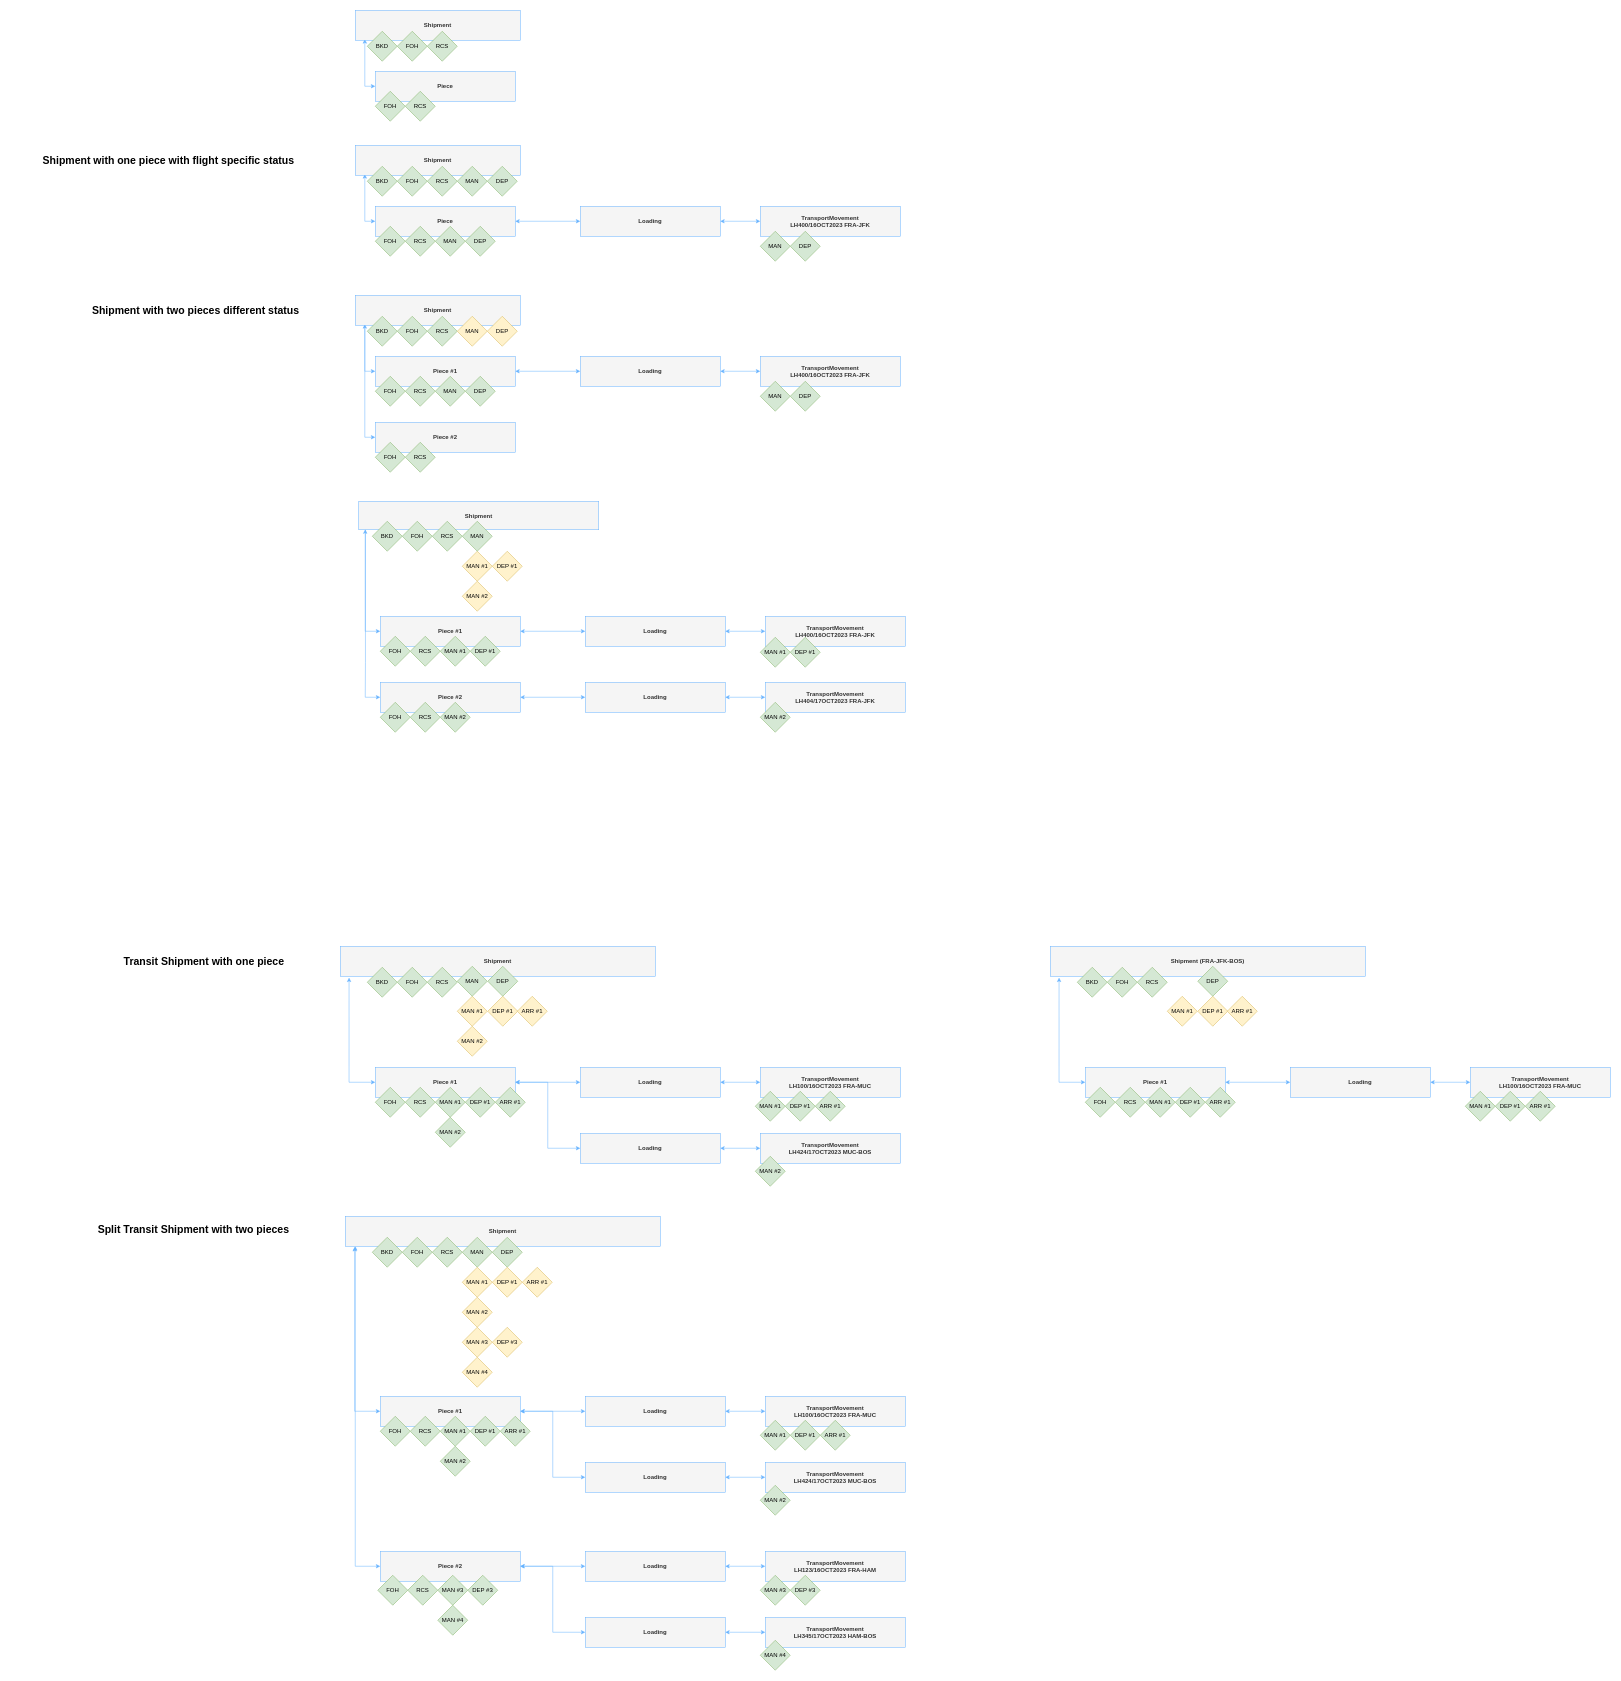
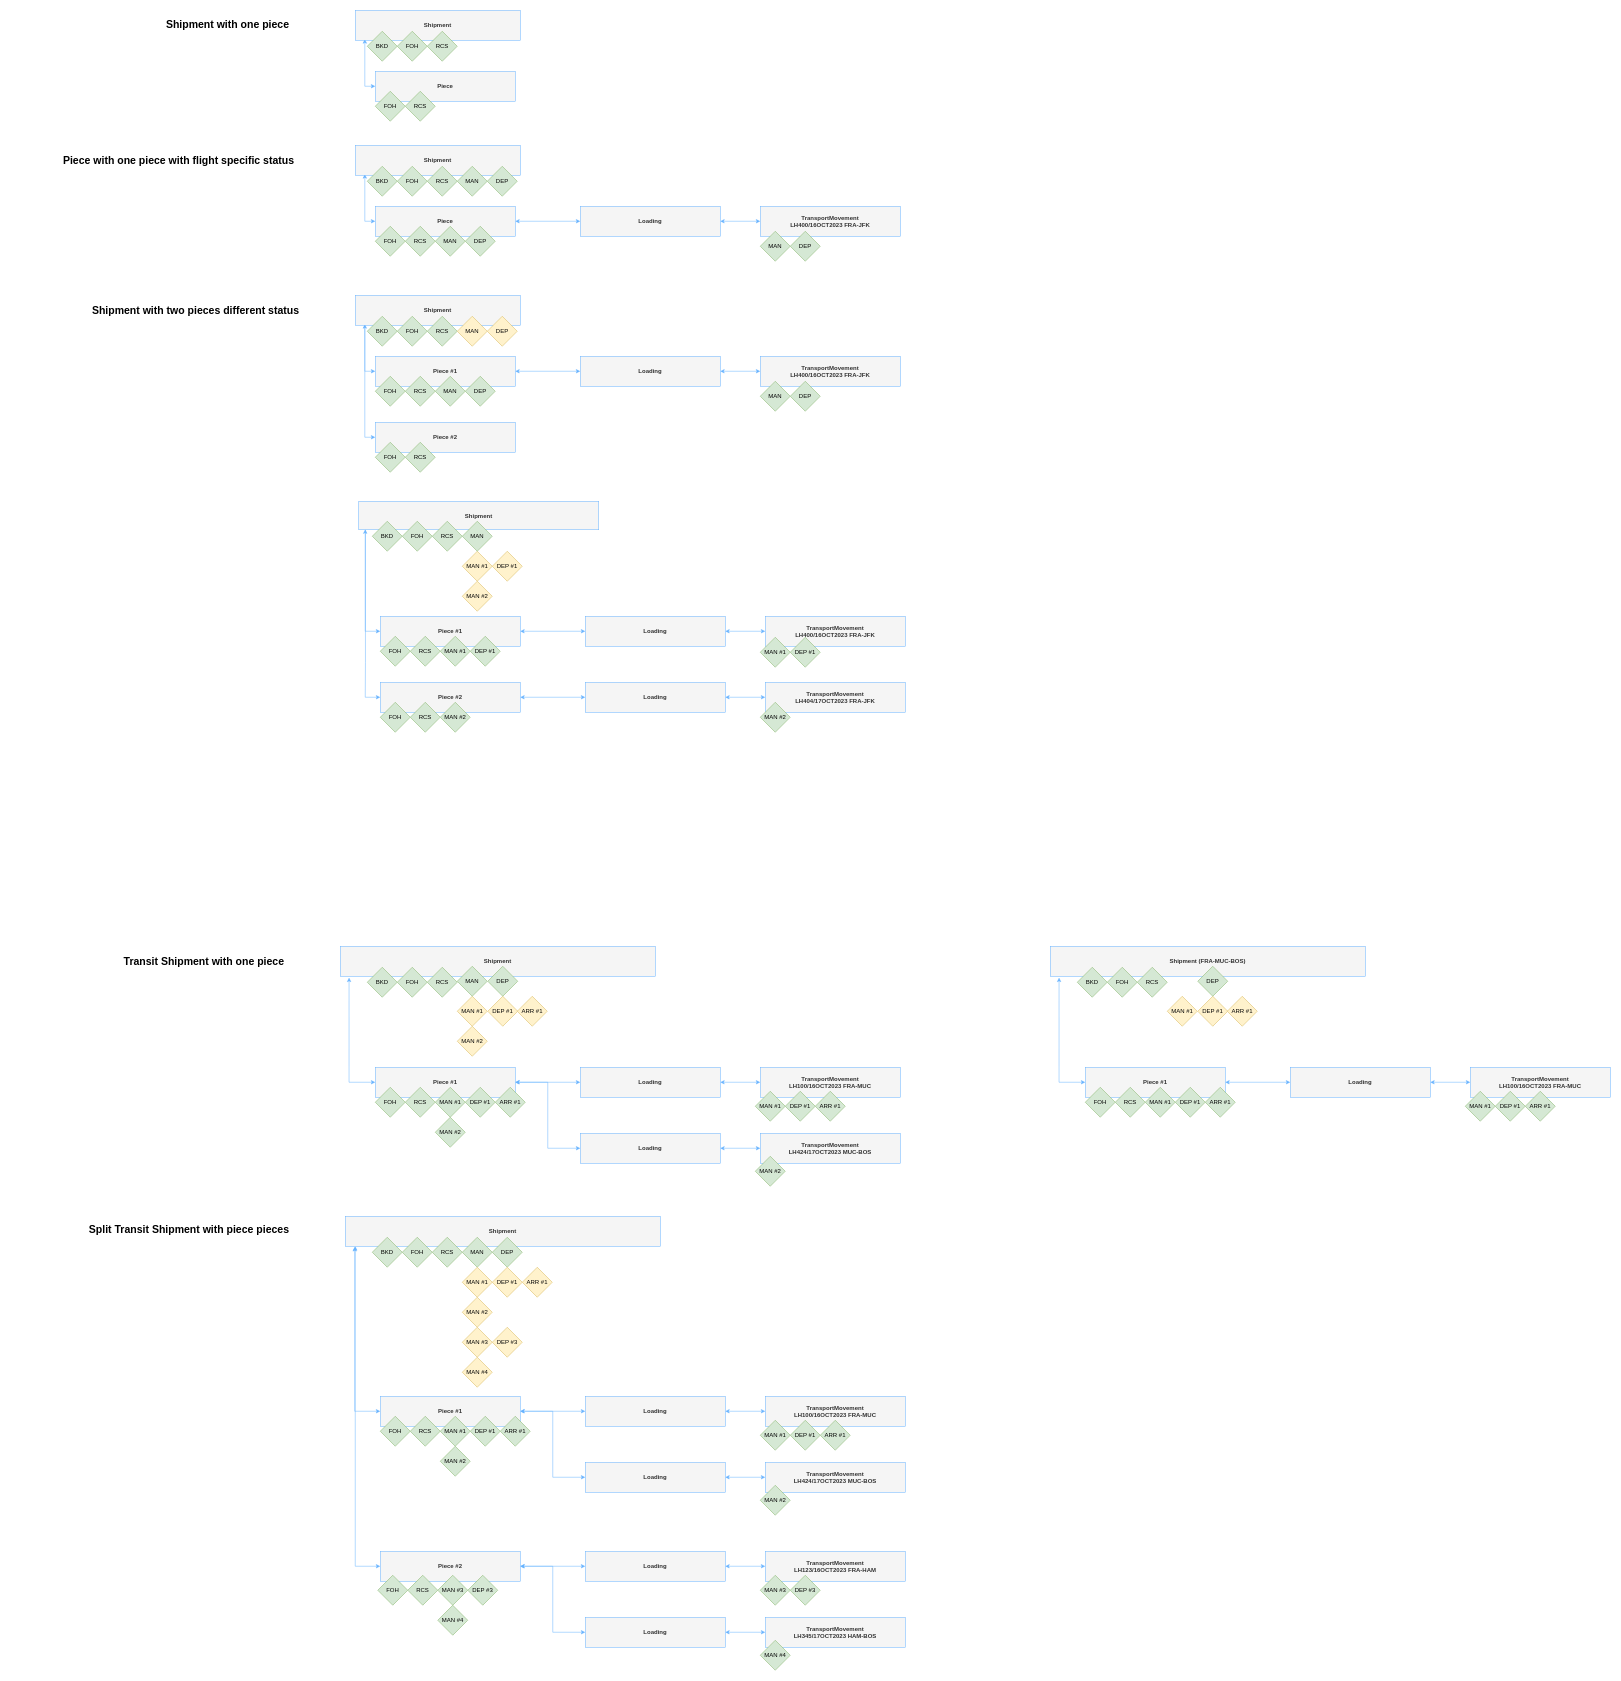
none -> (153, 24)
(165, 160) -> (174, 160)
(1208, 961) -> (1208, 961)
(193, 1229) -> (188, 1229)
